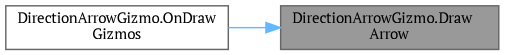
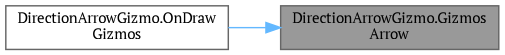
(390, 28) -> (390, 28)
